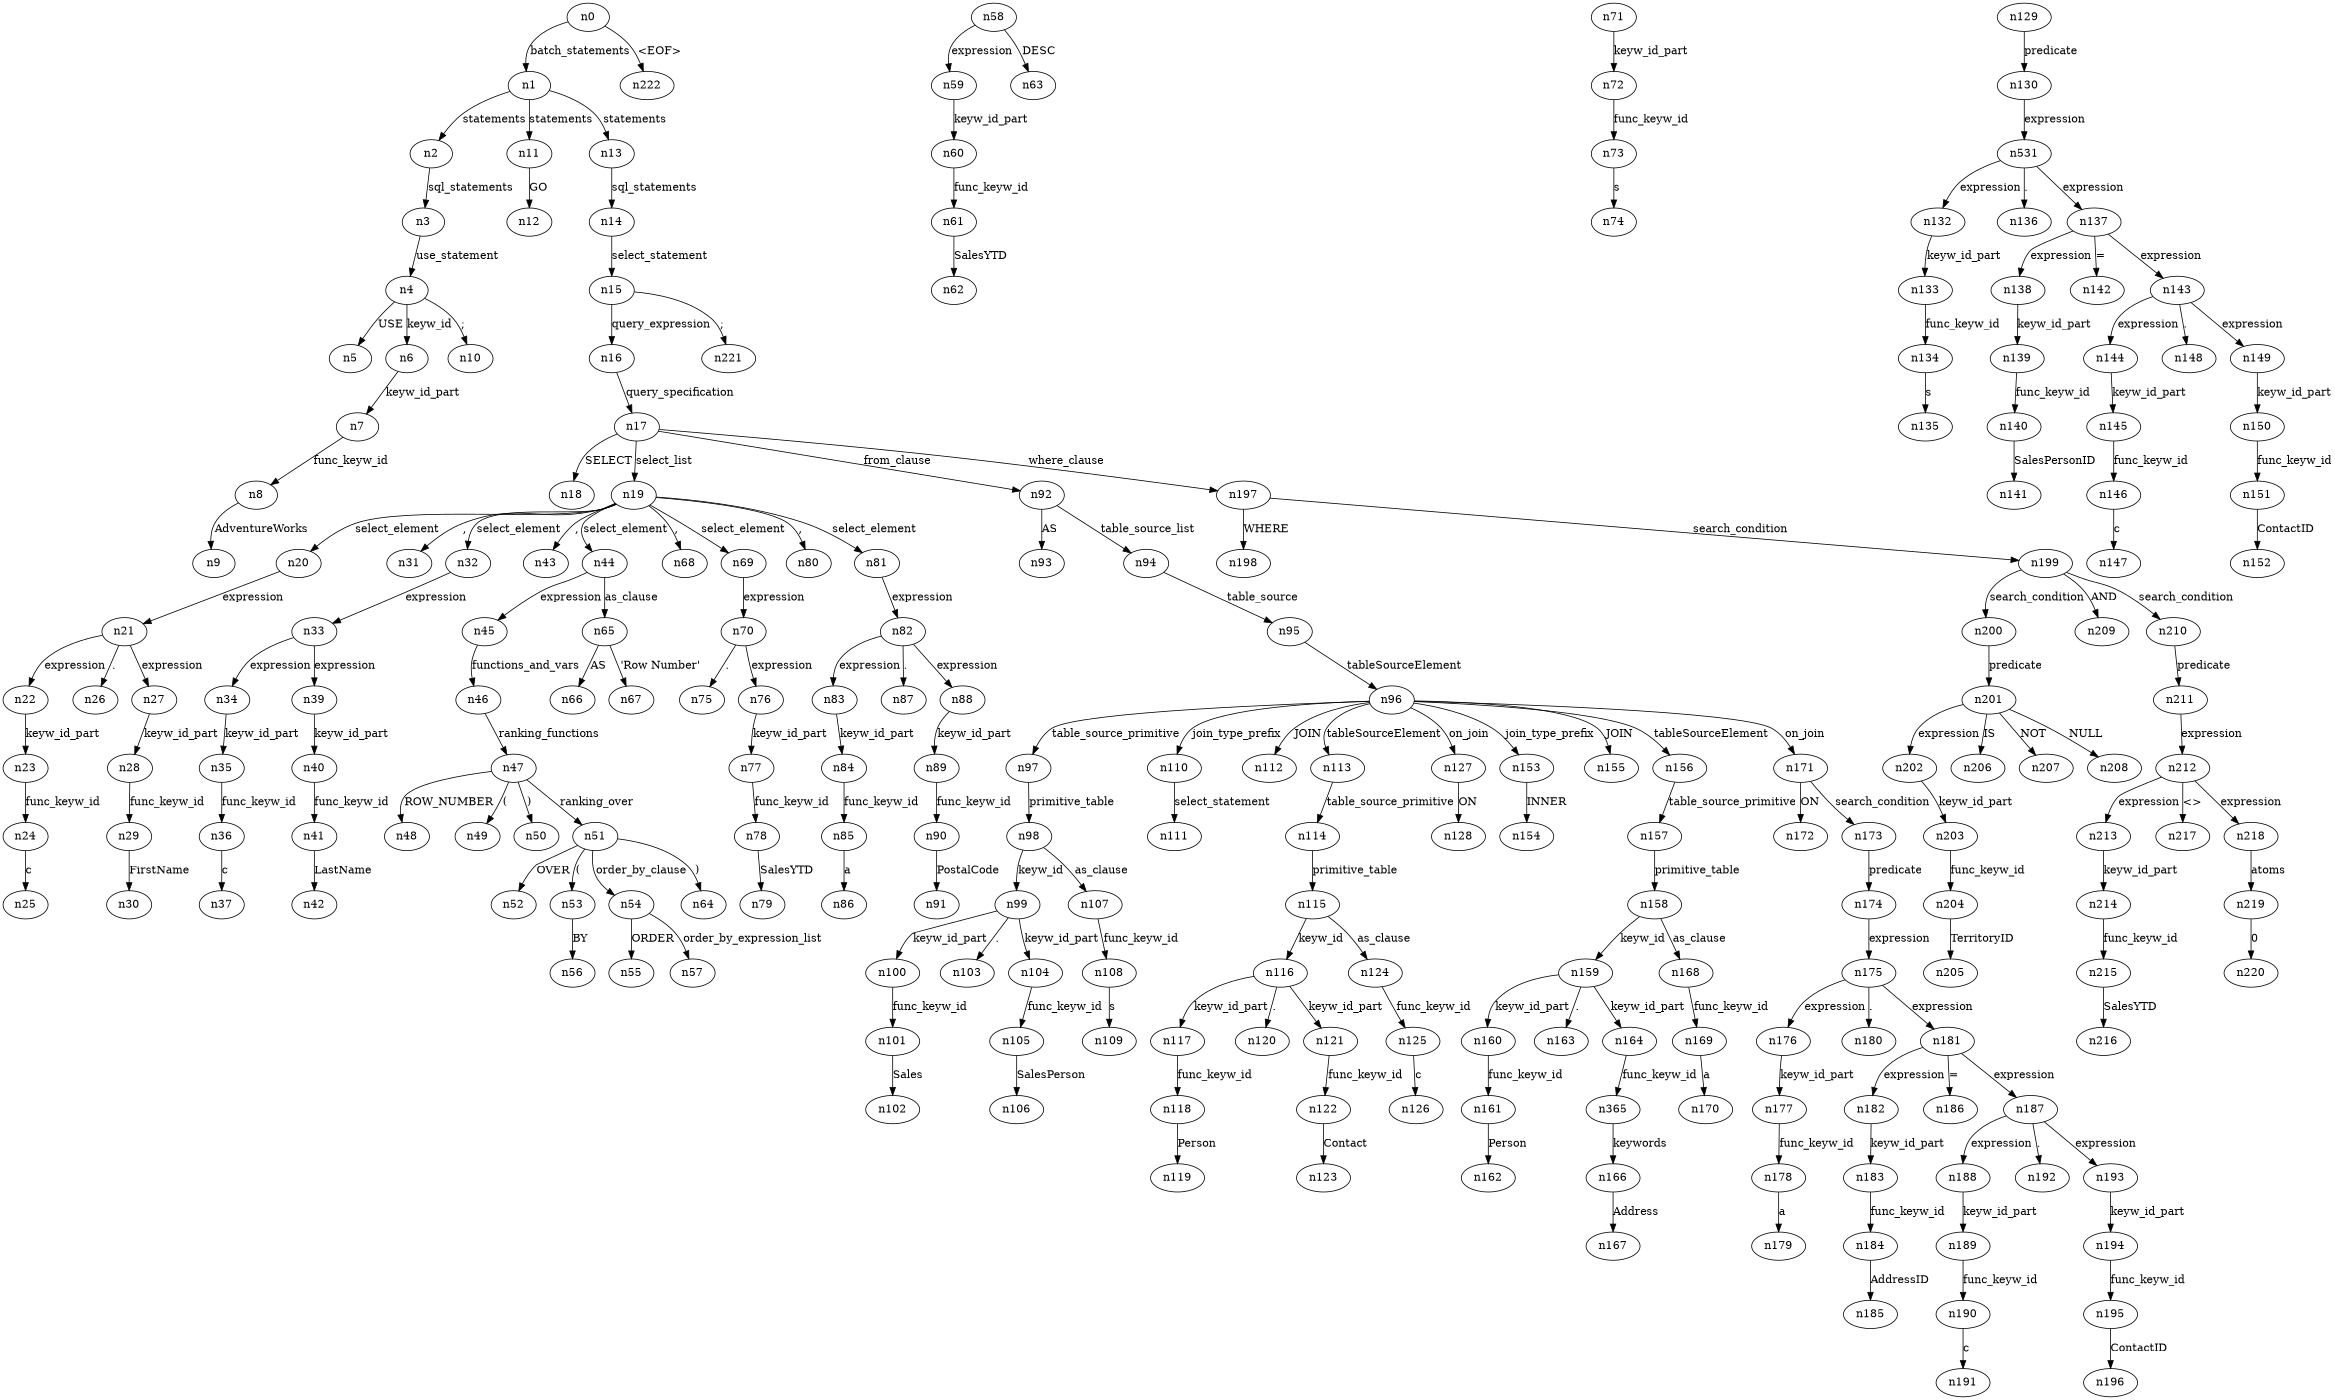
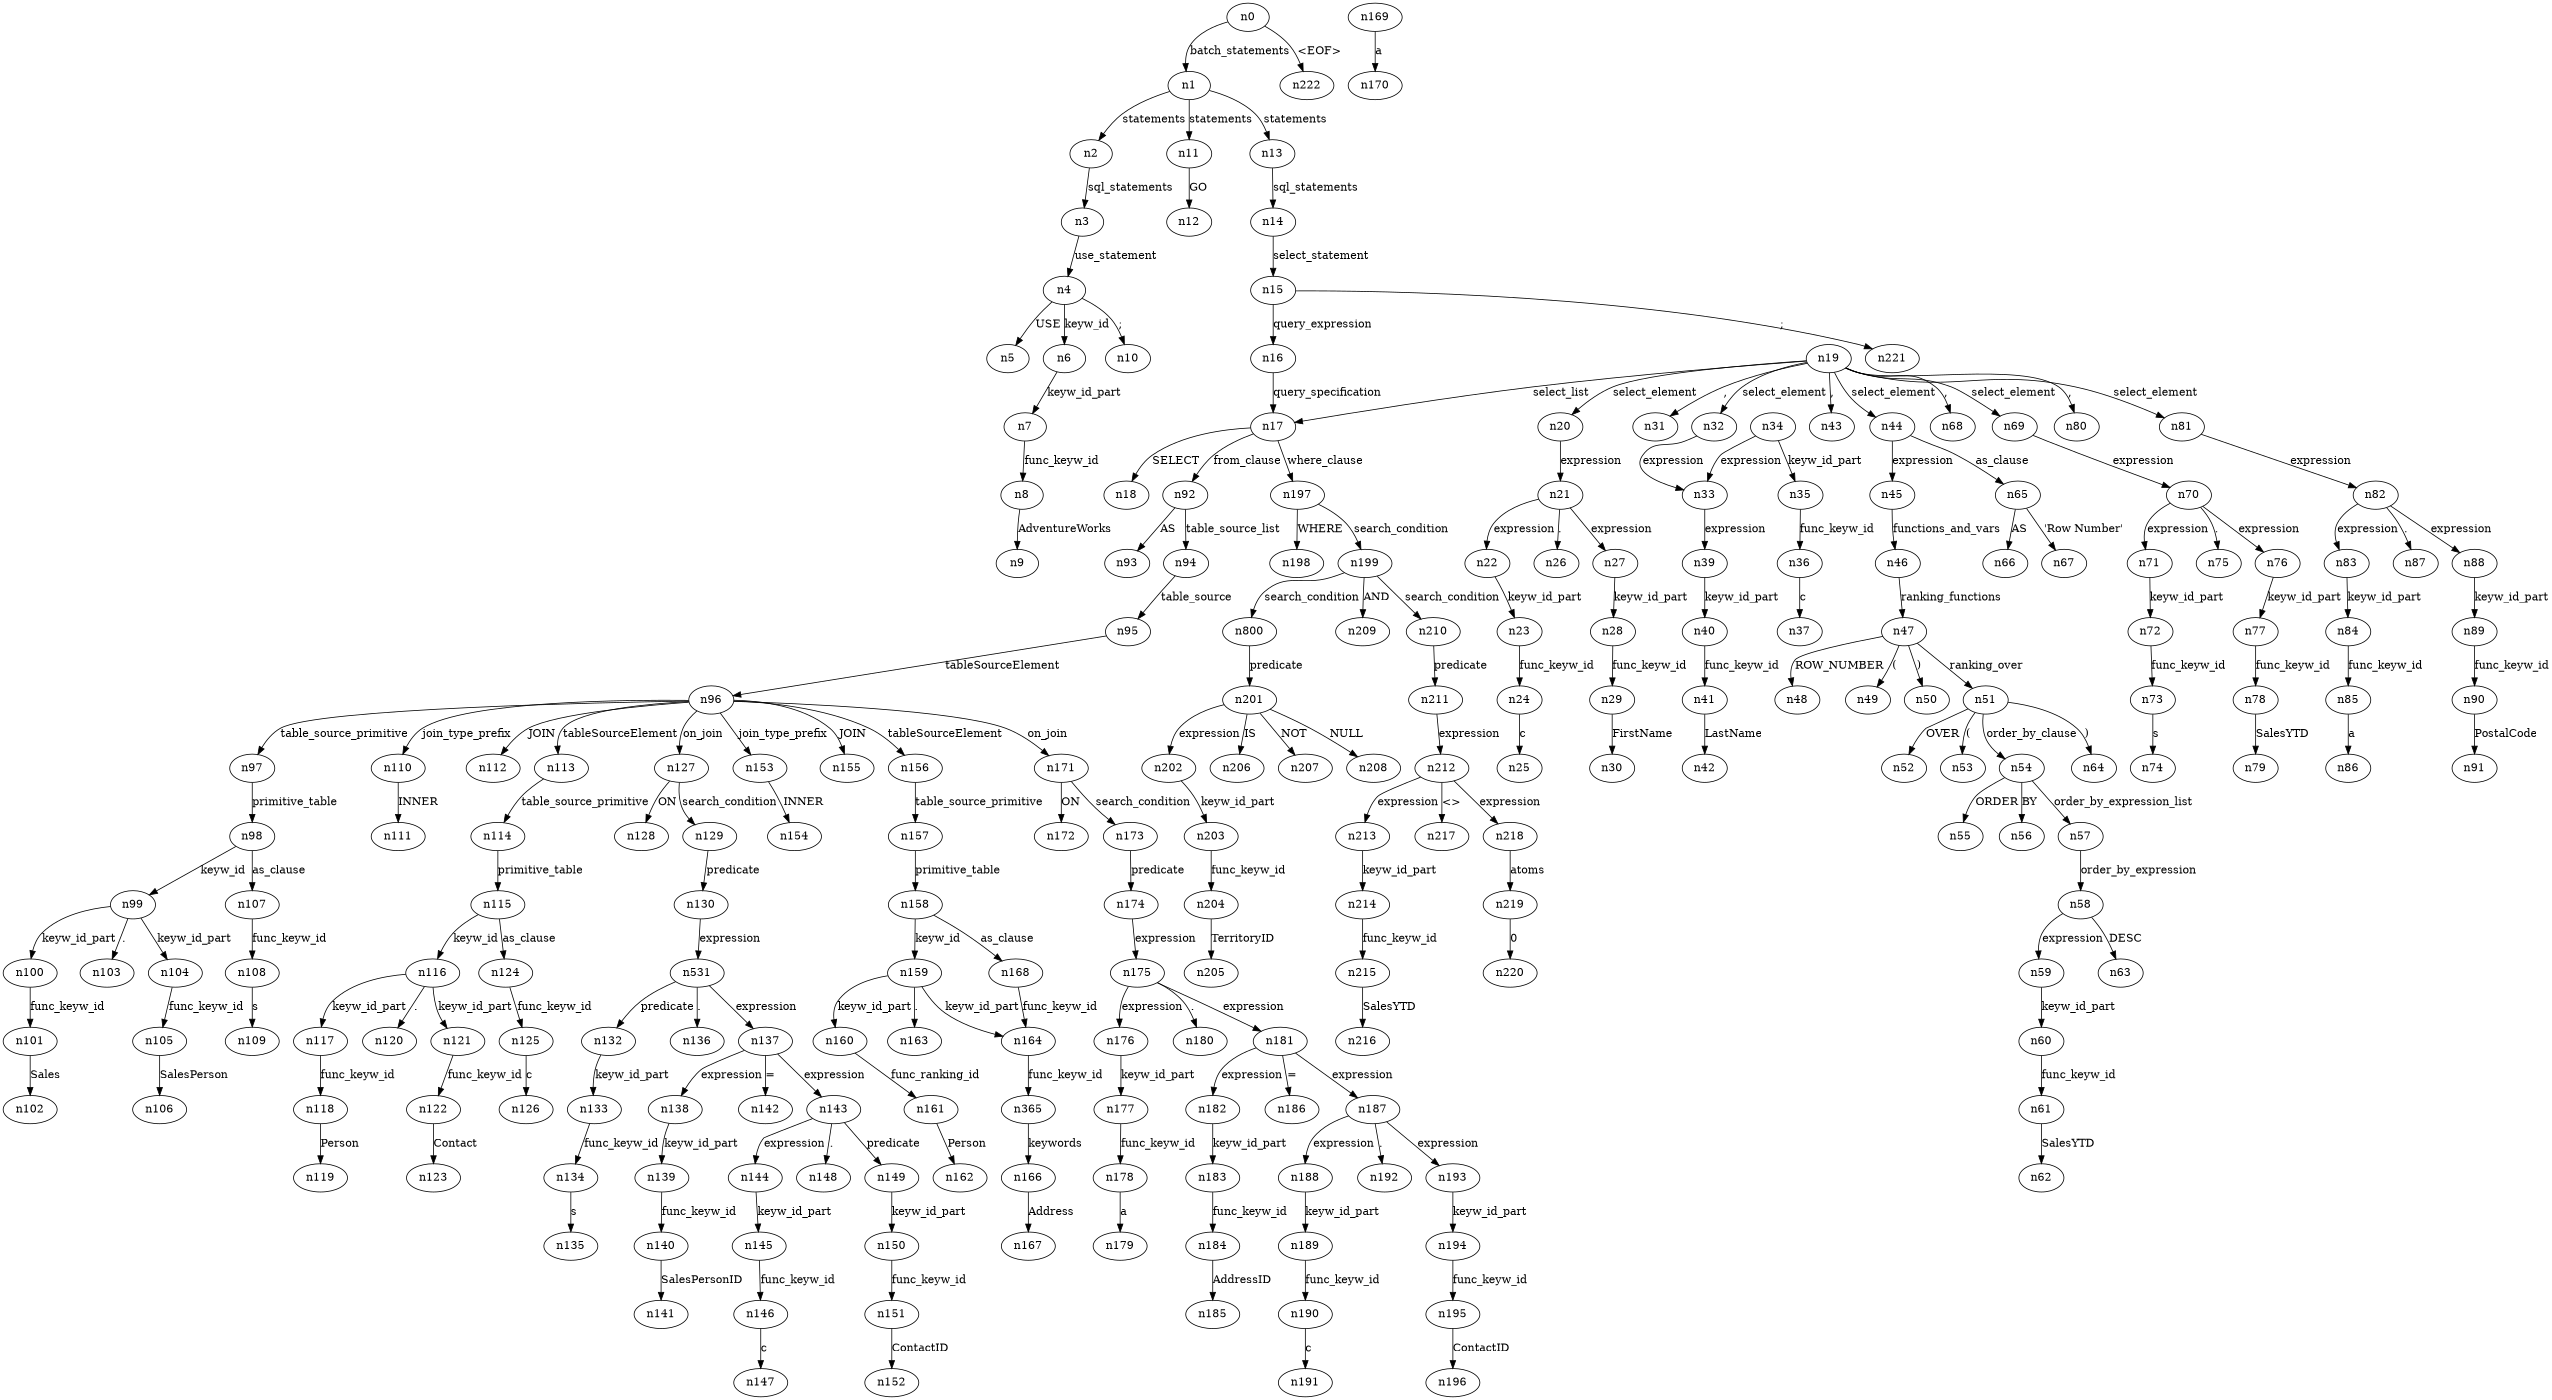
(1991, 188) -> (667, 1007)
(2253, 324) -> (893, 1144)
(635, 457) -> (1554, 384)
none -> (2151, 518)
(1989, 632) -> (1250, 632)
(260, 652) -> (1728, 450)
none -> (680, 802)
(1222, 802) -> (418, 802)
none -> (2081, 867)
(573, 935) -> (2022, 798)
(1692, 1003) -> (1021, 1003)
(1526, 1075) -> (935, 1075)
